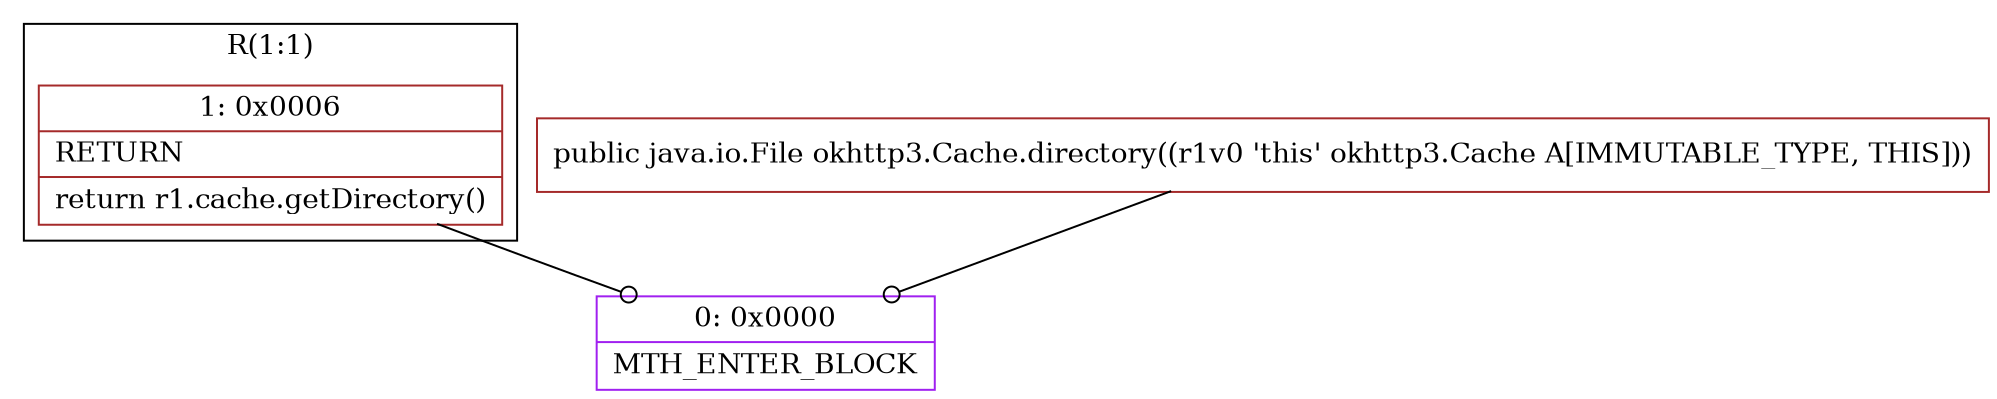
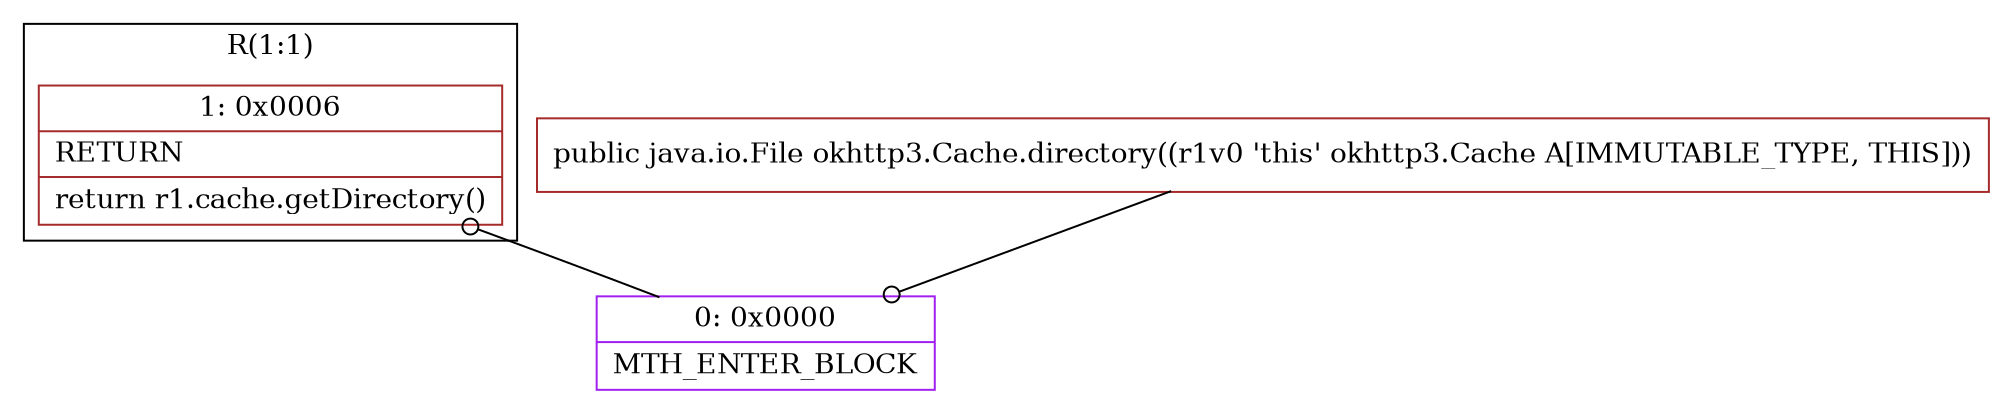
(529, 258) -> (569, 263)
